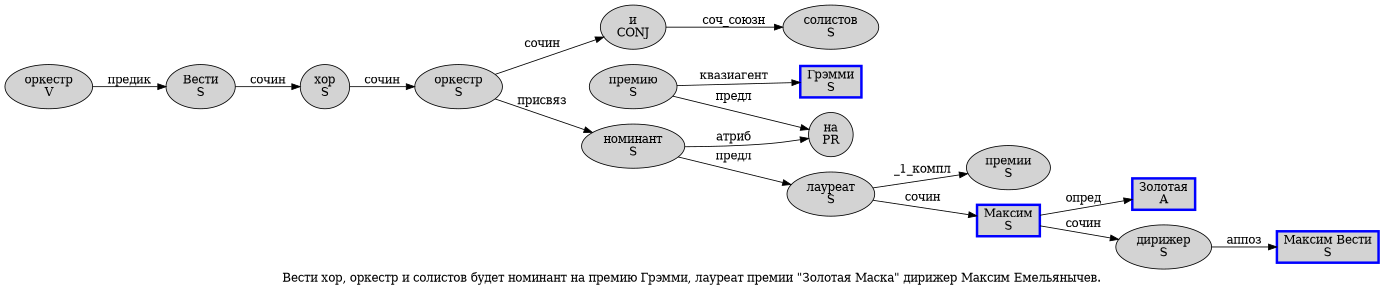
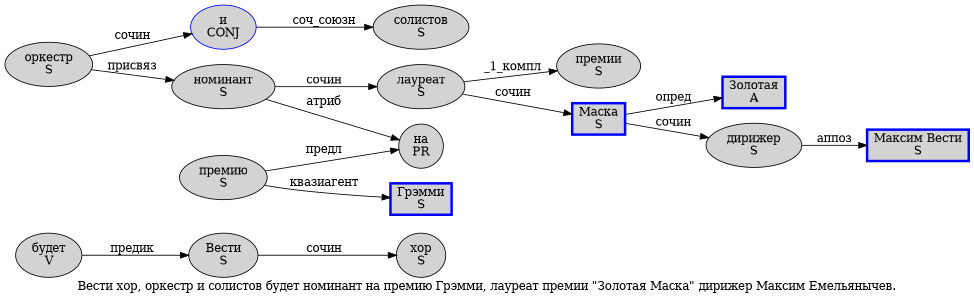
(633, 27) -> (223, 27)
(49, 87) -> (49, 255)
(378, 87) -> none
(734, 156) -> (324, 80)
(1008, 221) -> (599, 119)
